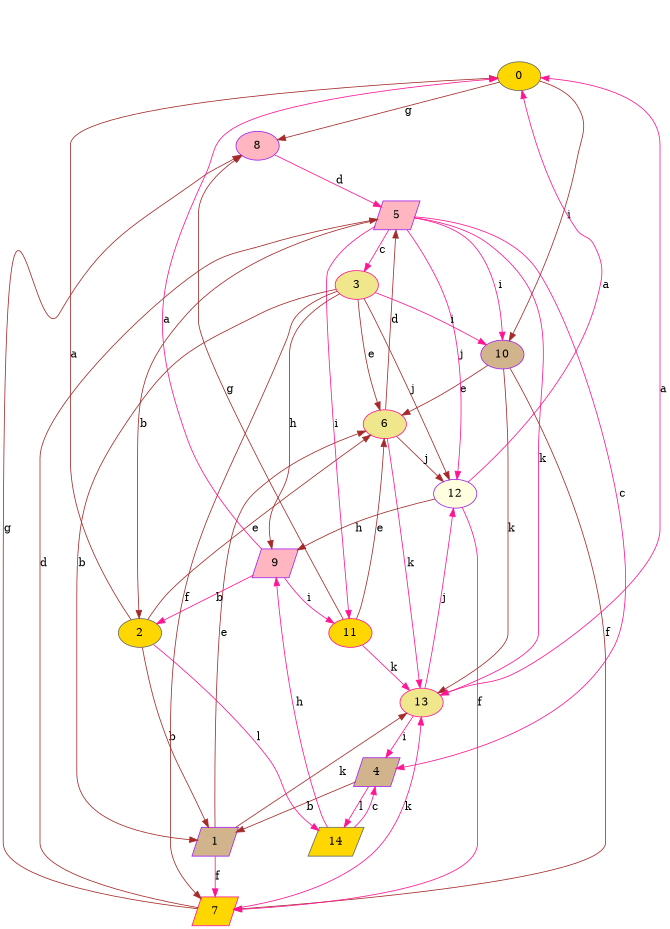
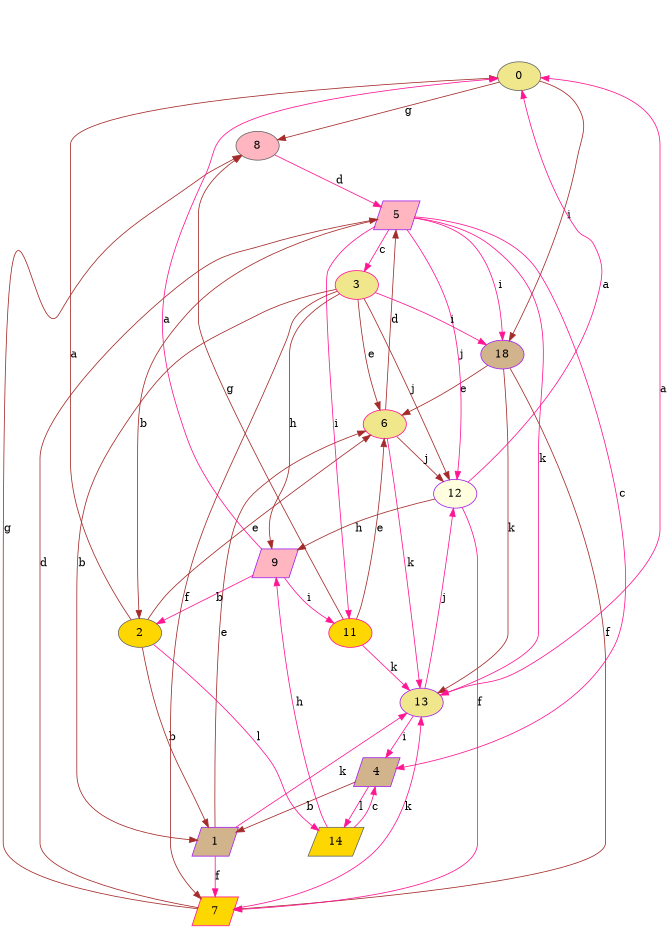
(519, 76) -> (519, 76)
(258, 146) -> (258, 146)
(502, 355) -> (502, 355)
(422, 703) -> (422, 703)
(318, 772) -> (318, 772)
